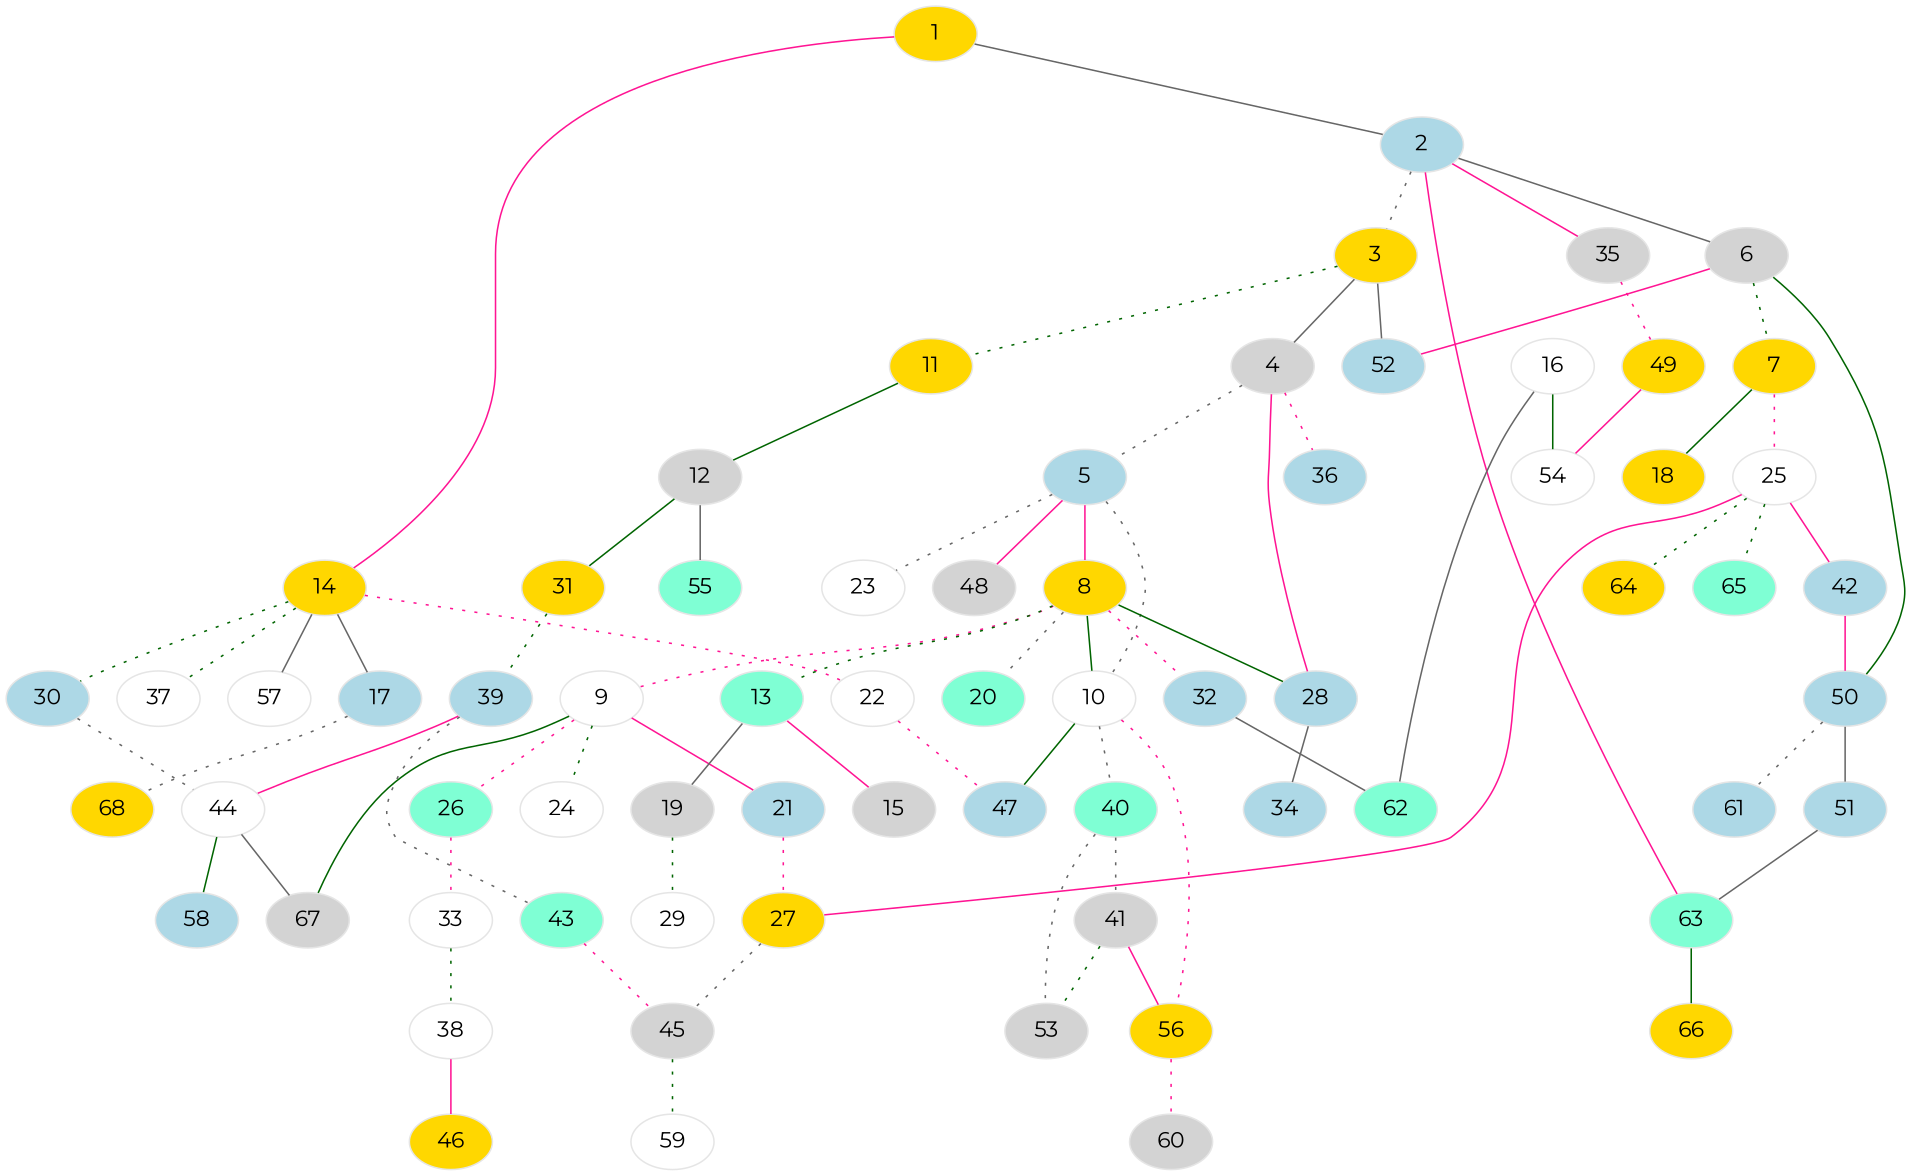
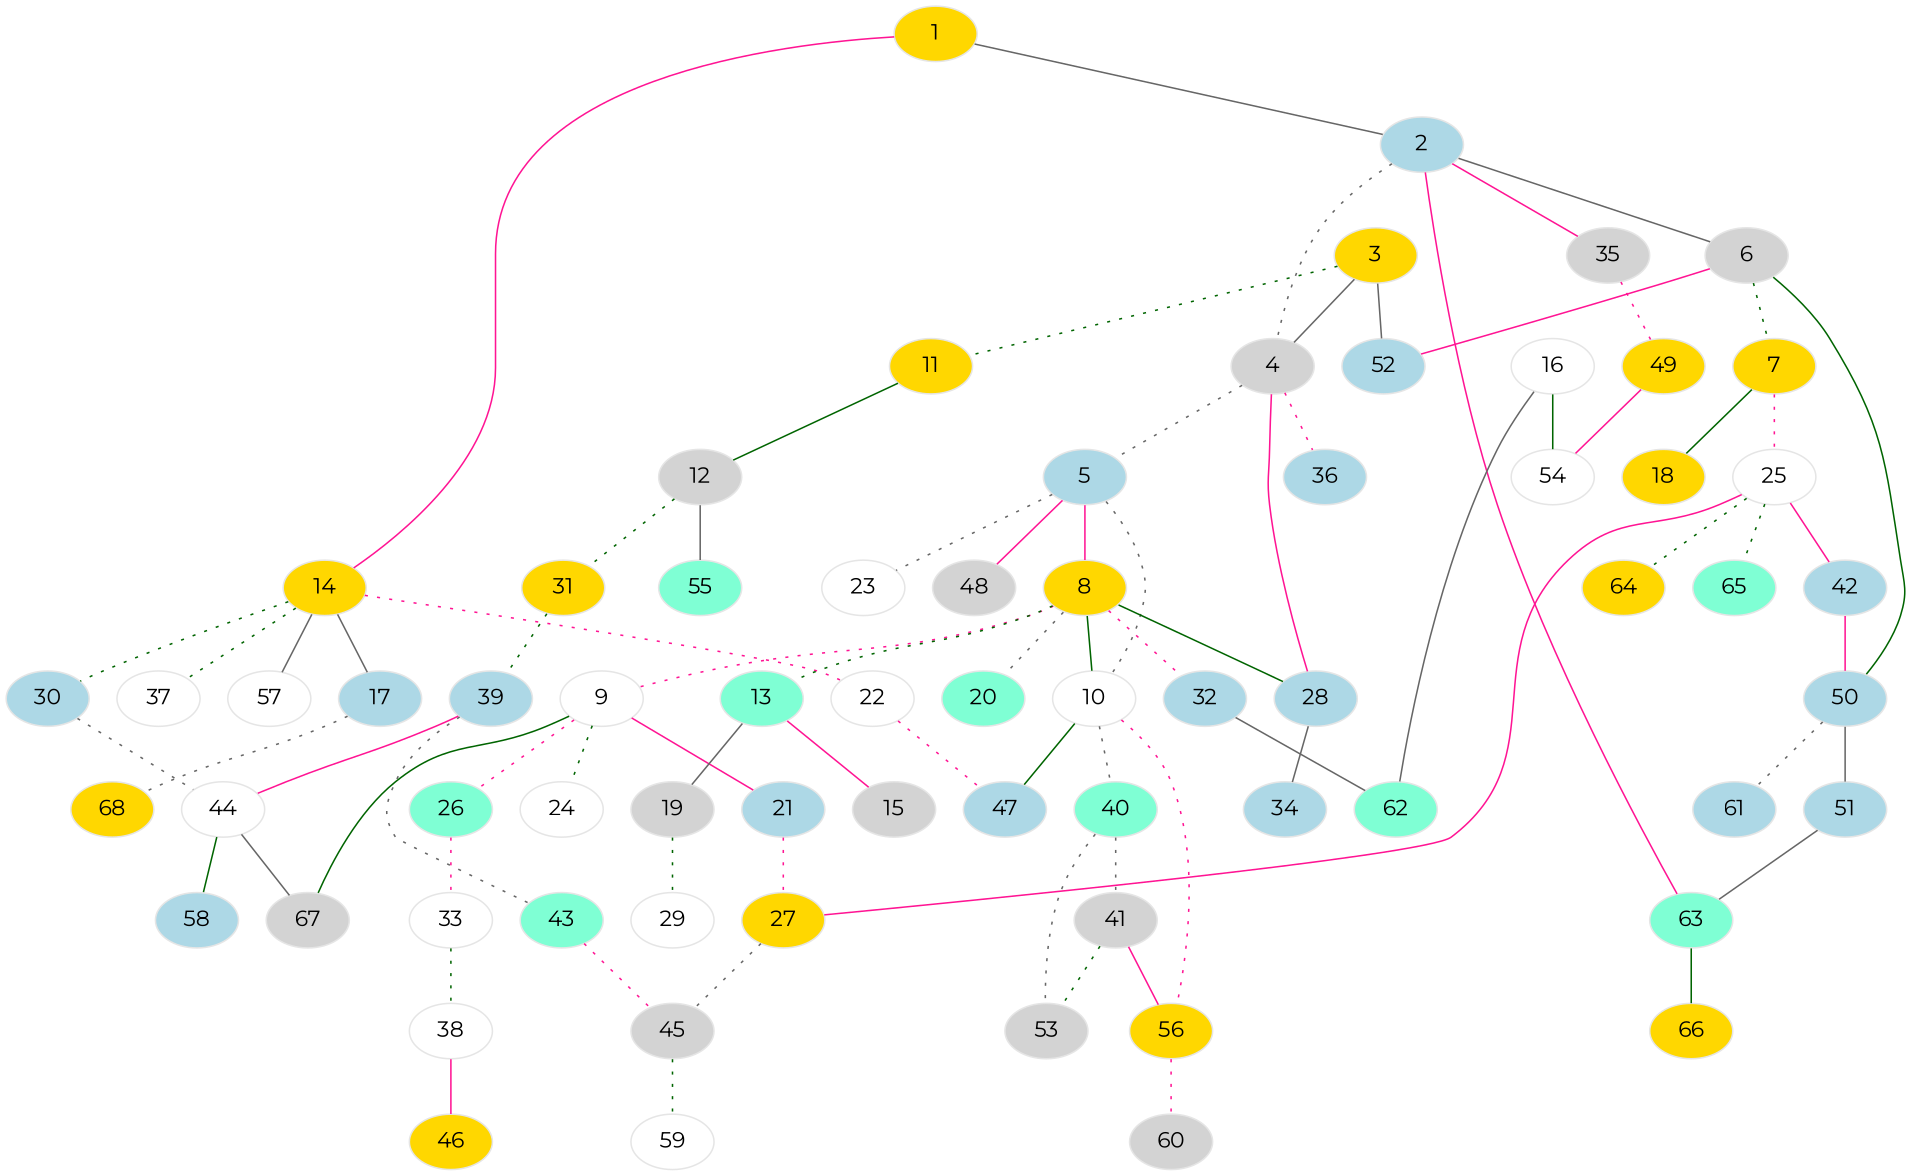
(1399, 200) -> (1314, 237)
(632, 532) -> (632, 532)
